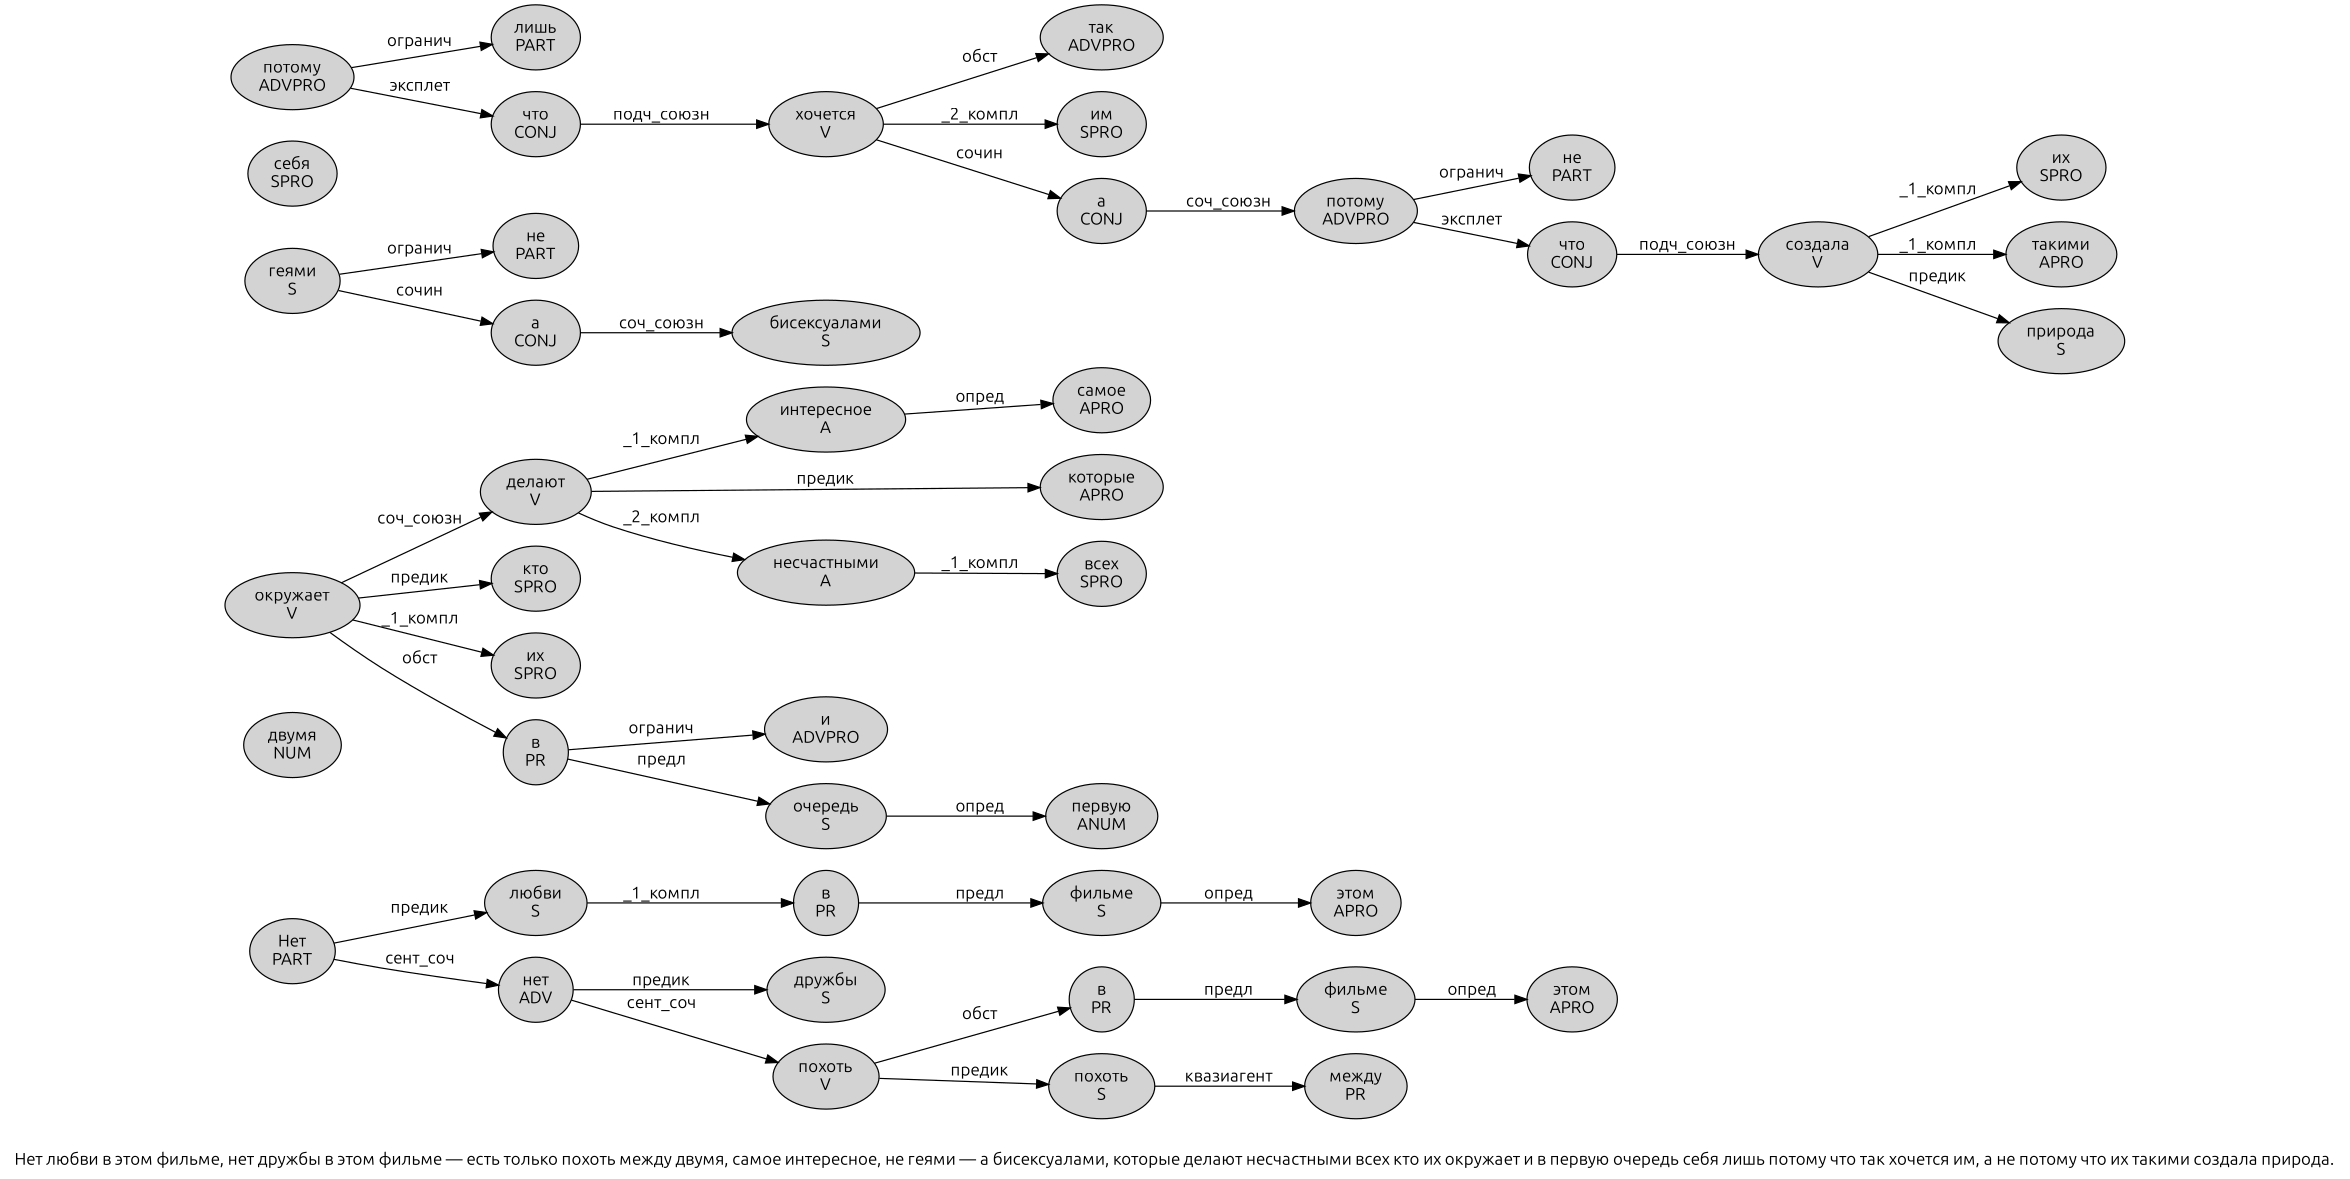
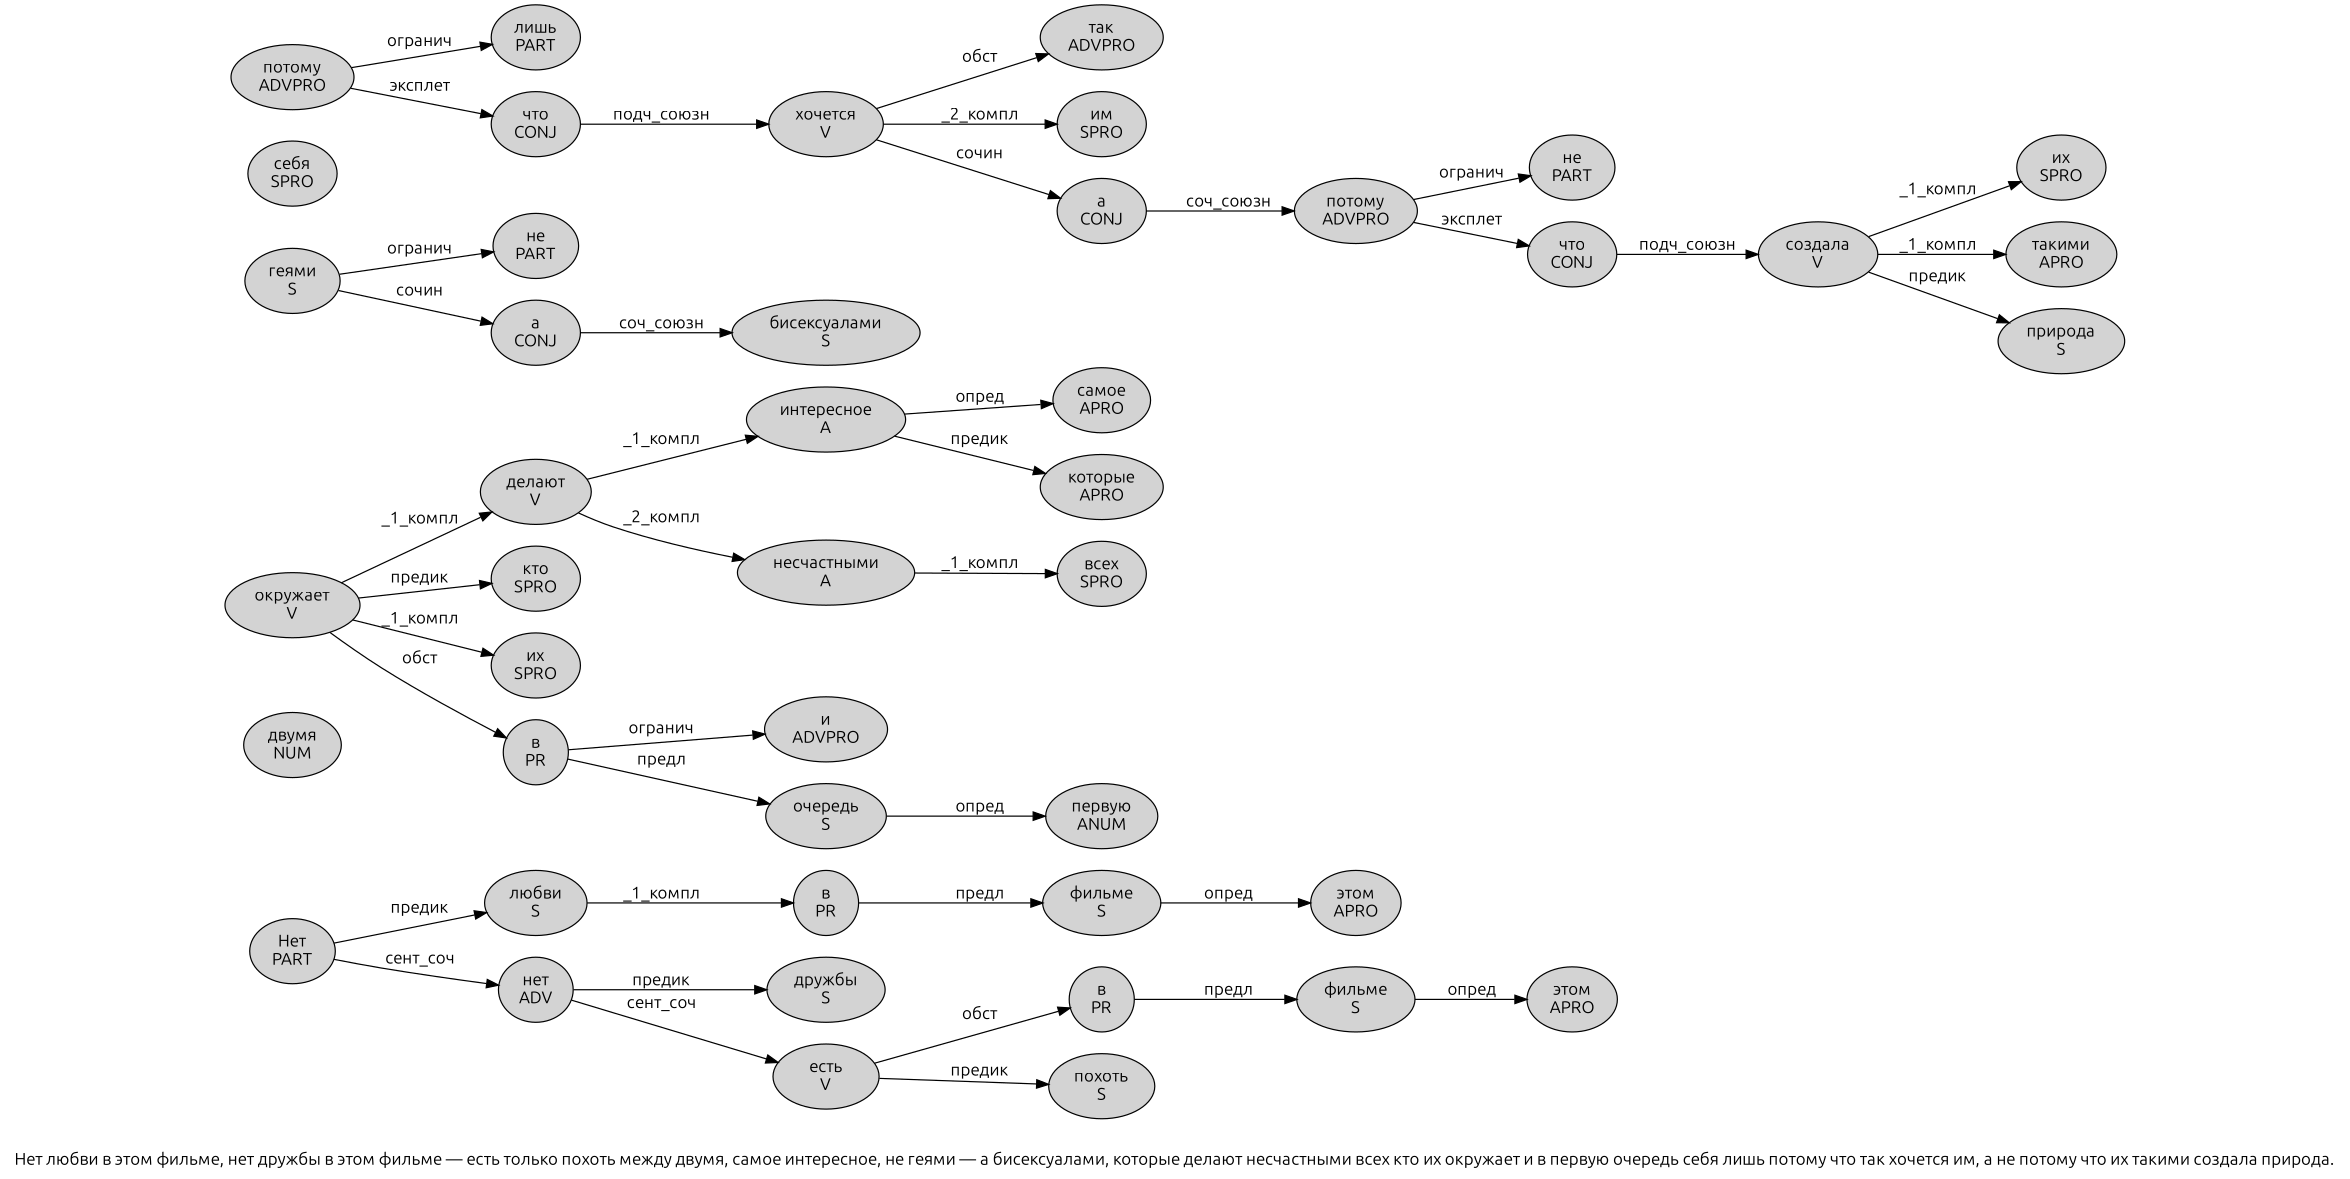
(810, 490) -> (964, 453)
(420, 519) -> (420, 519)
(826, 1077) -> (826, 1077)
(1356, 1086) -> none
